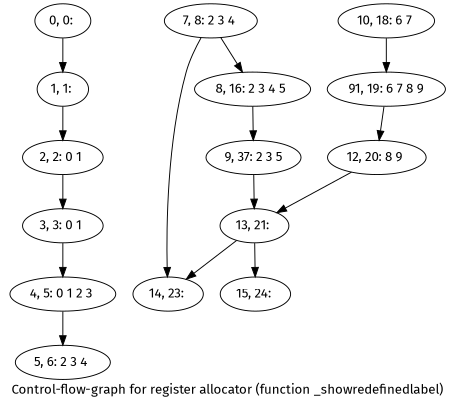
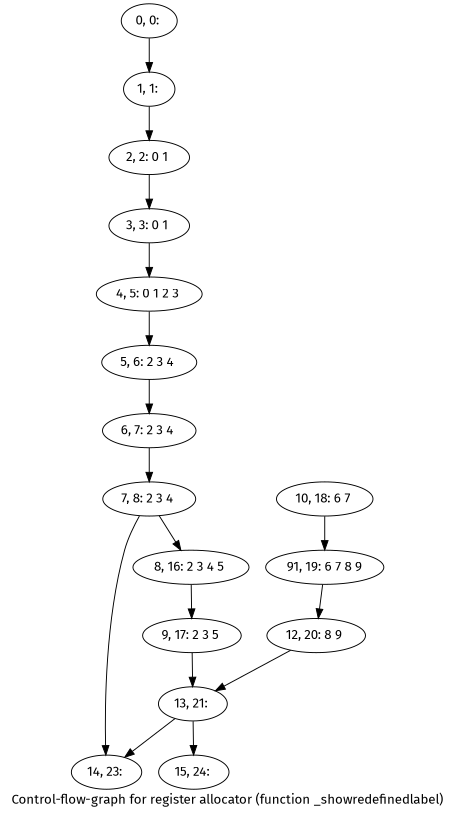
(254, 157) -> (192, 636)
none -> (149, 431)
